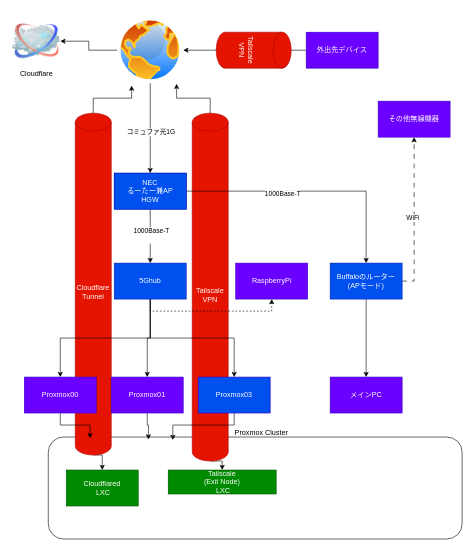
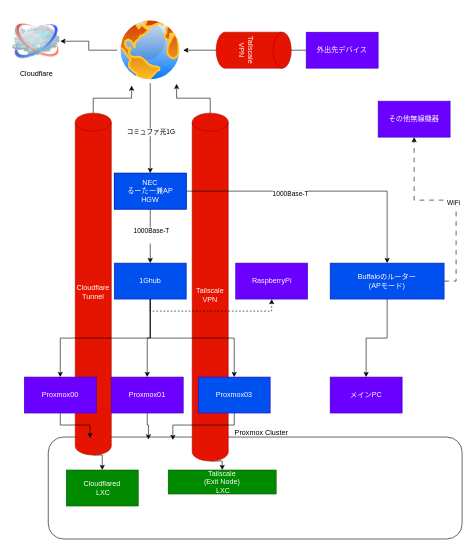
(150, 281) -> (150, 281)
(366, 281) -> (387, 281)
